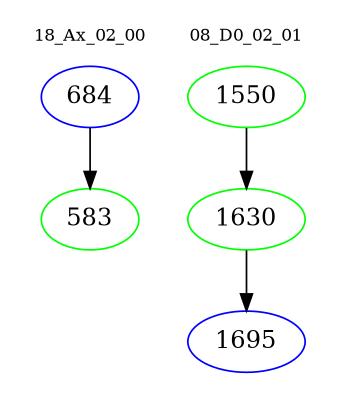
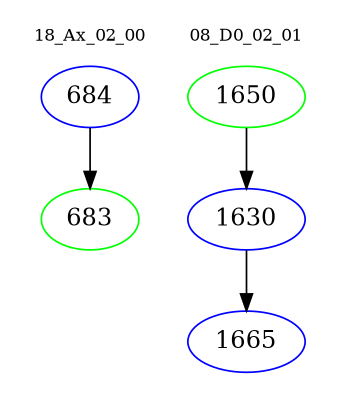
(247, 97) -> (247, 97)
(90, 219) -> (90, 219)
(247, 219) -> (247, 219)
(247, 342) -> (247, 342)
